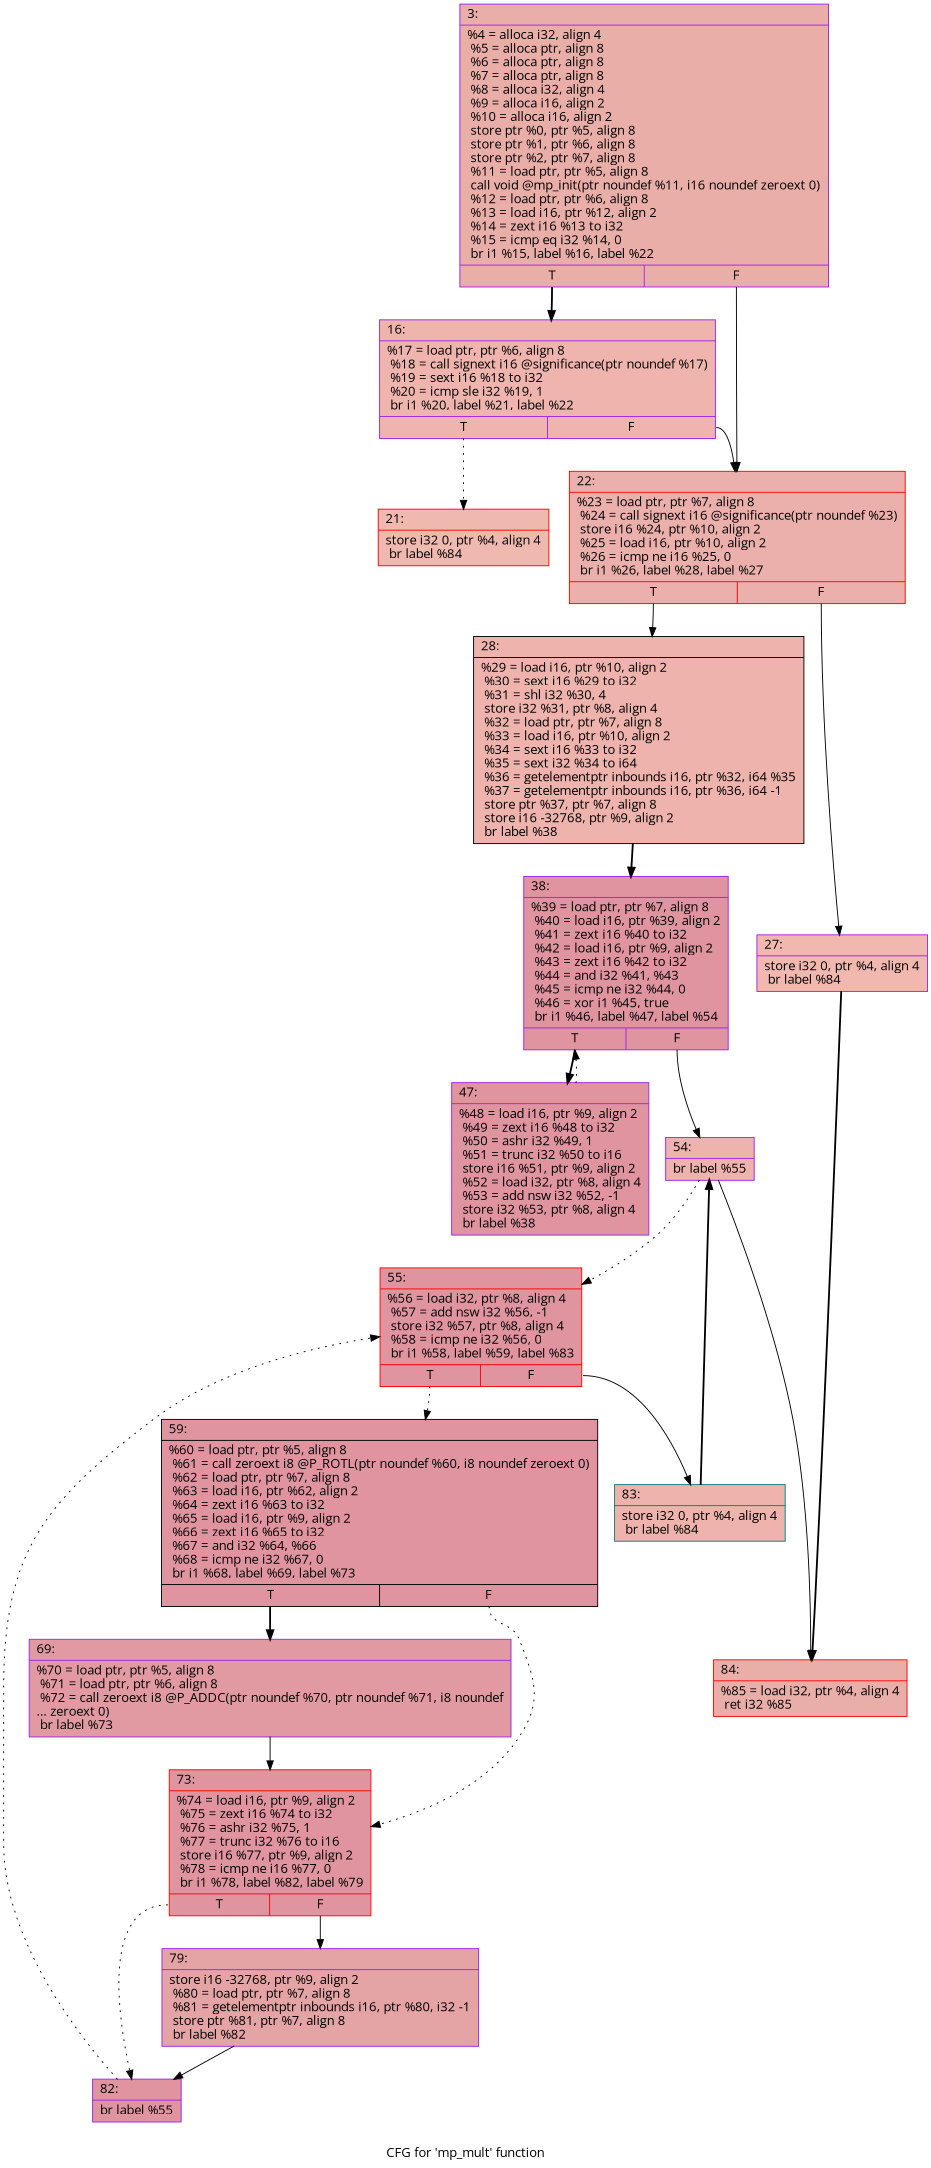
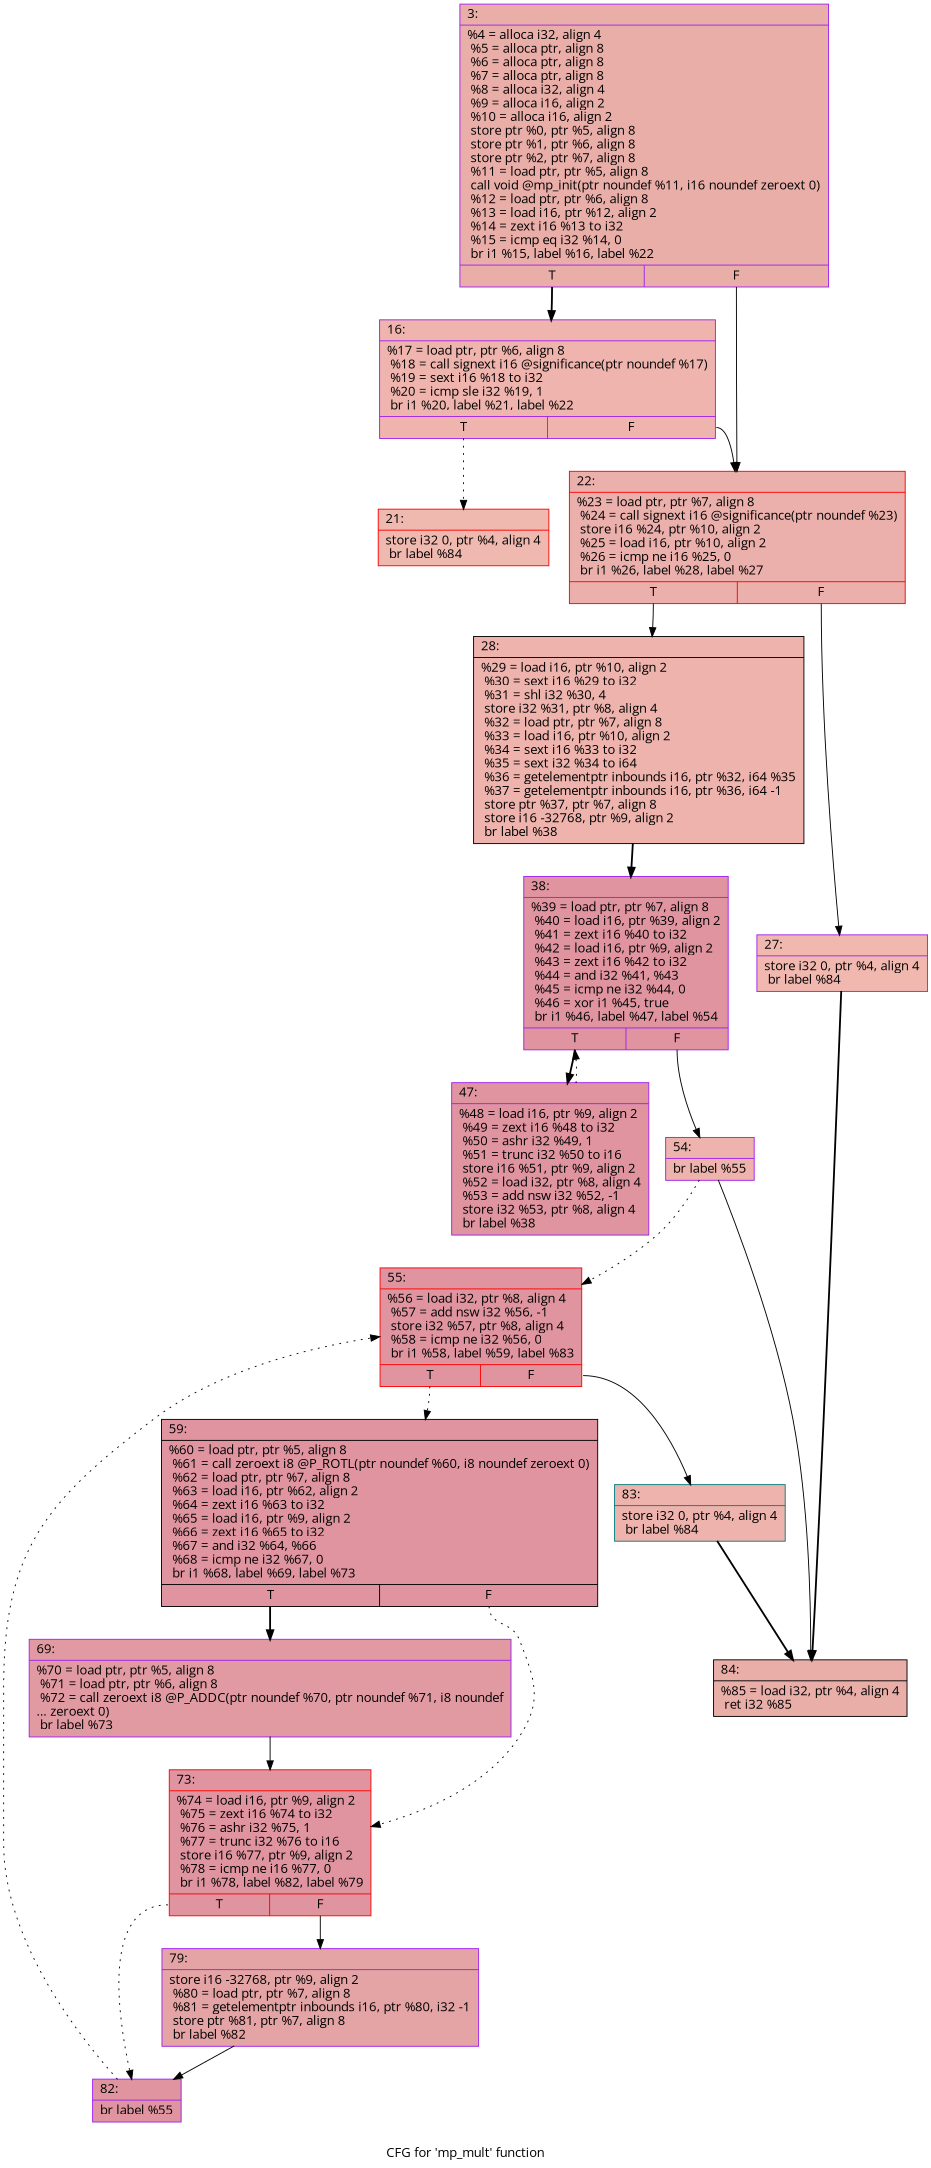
(705, 1337) -> (753, 1596)
(810, 1688) -> (810, 1688)
